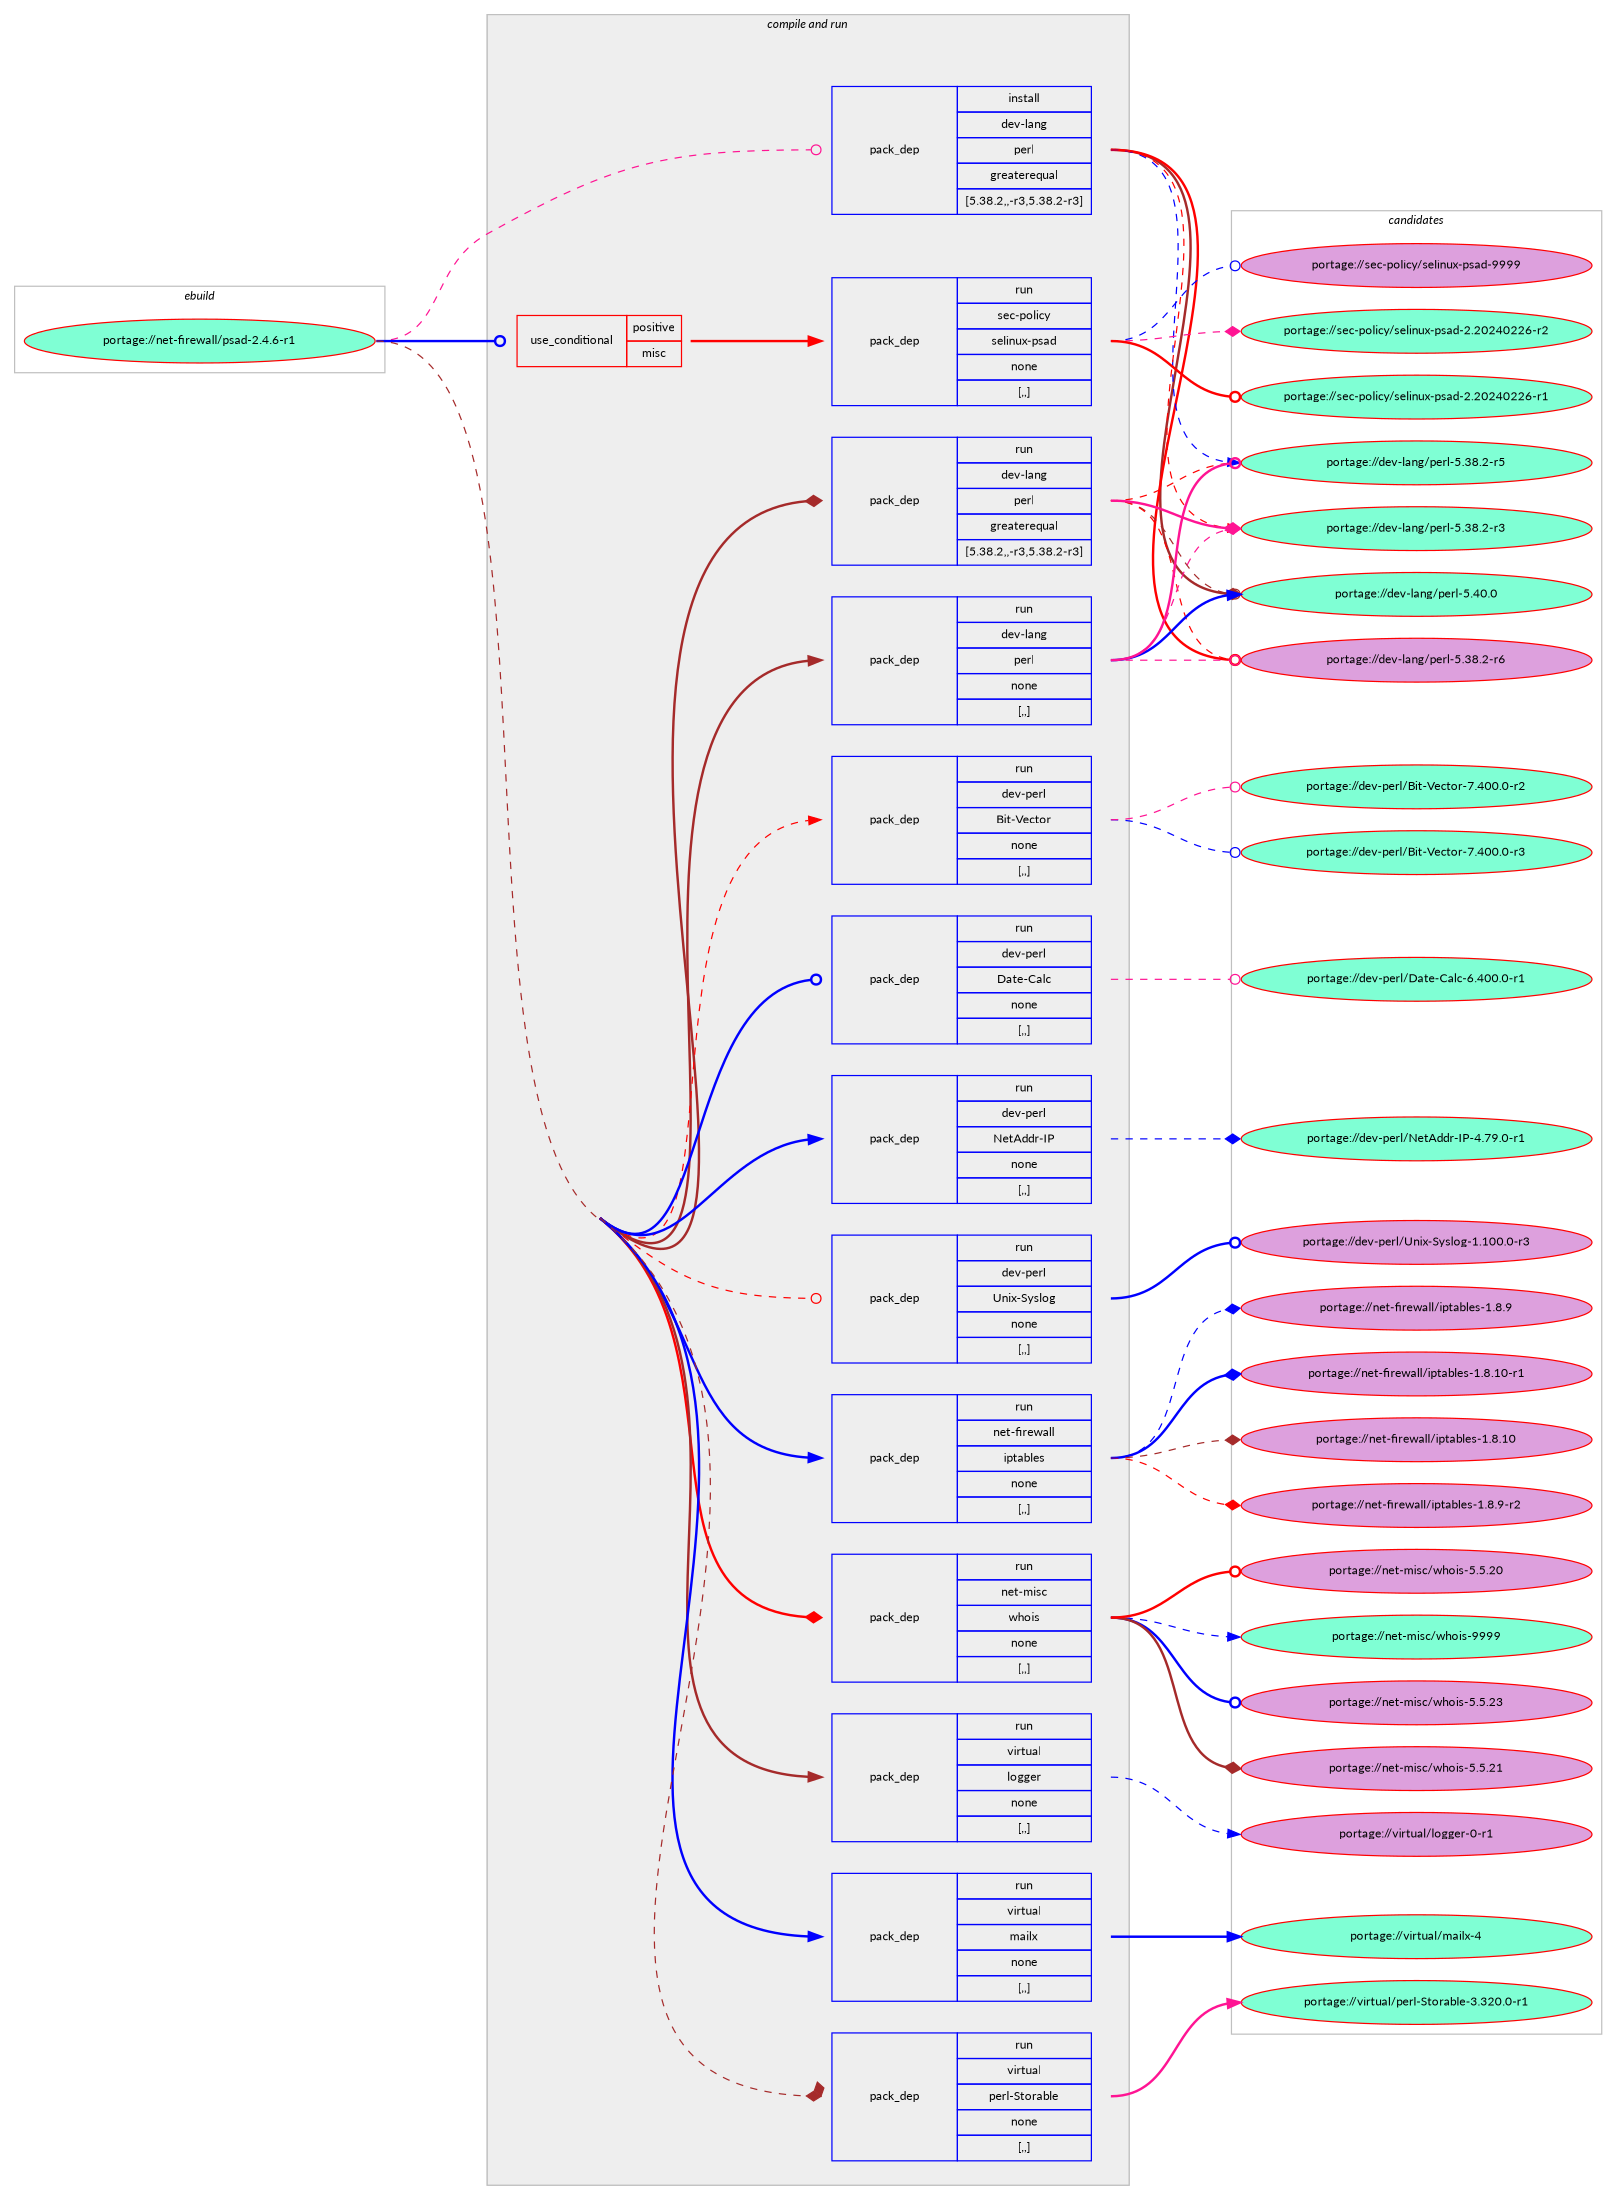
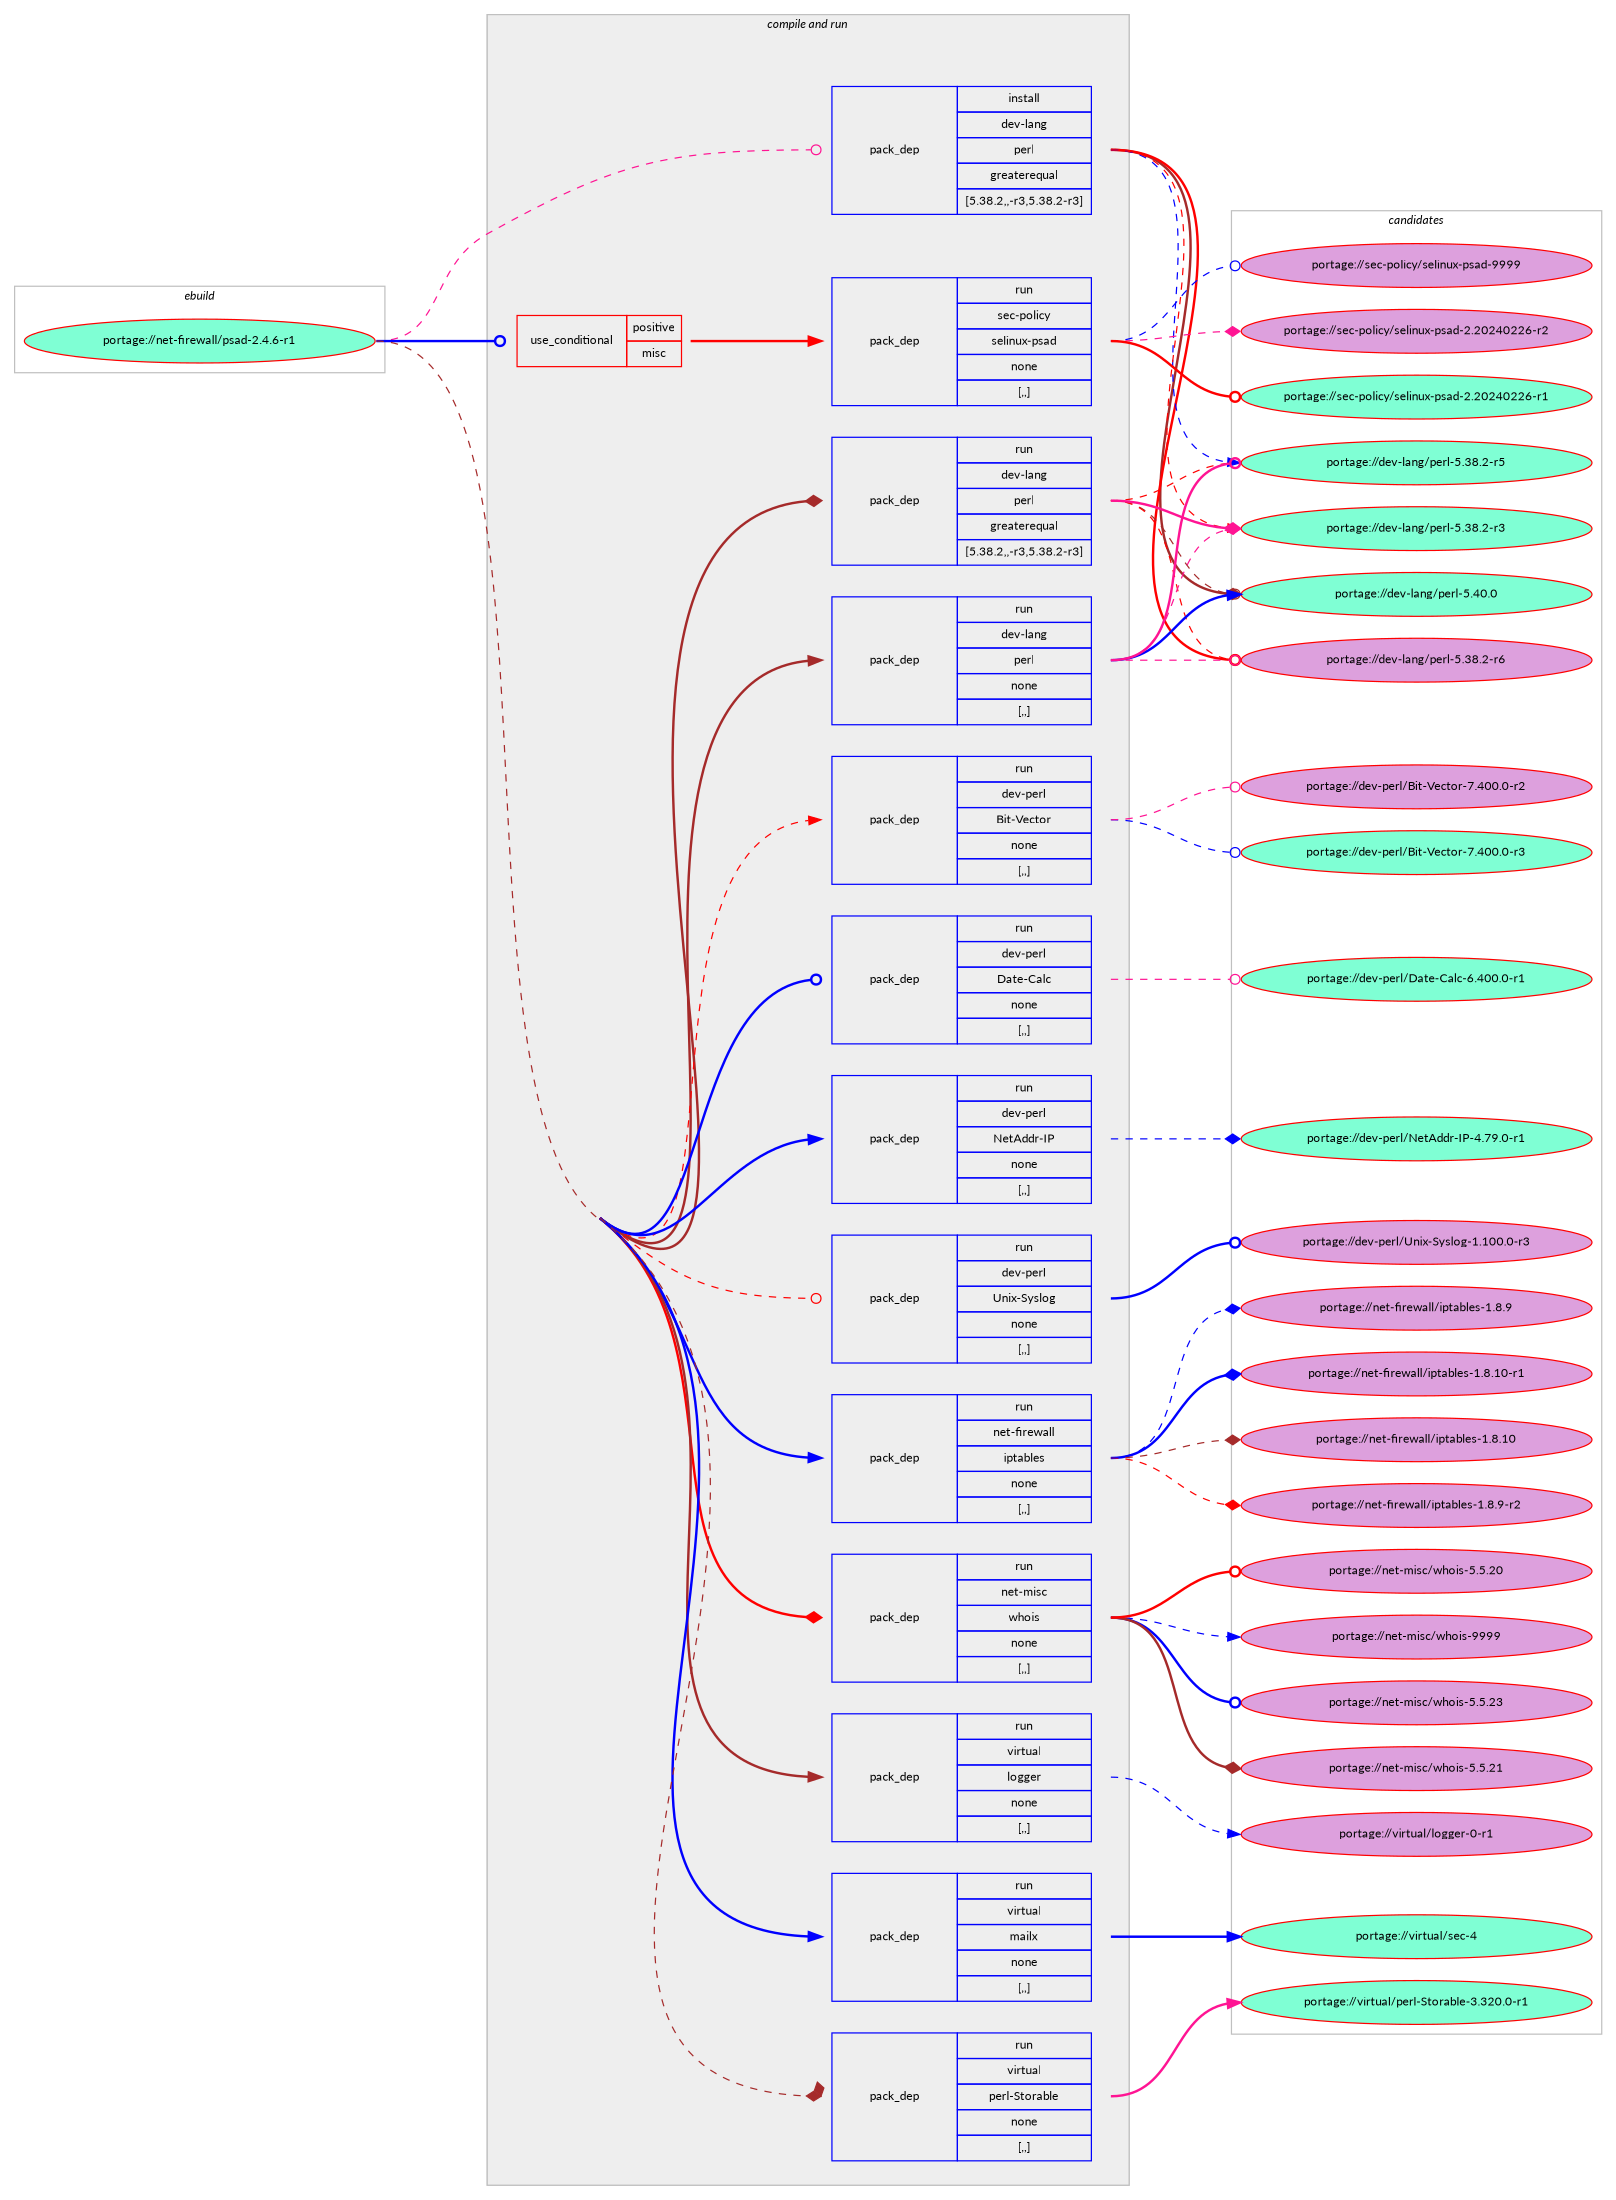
(1417, 331) -> (1417, 331)
(1417, 787) -> (1417, 787)
(1417, 1637) -> (1417, 1637)
(1417, 1937) -> (1417, 1937)
